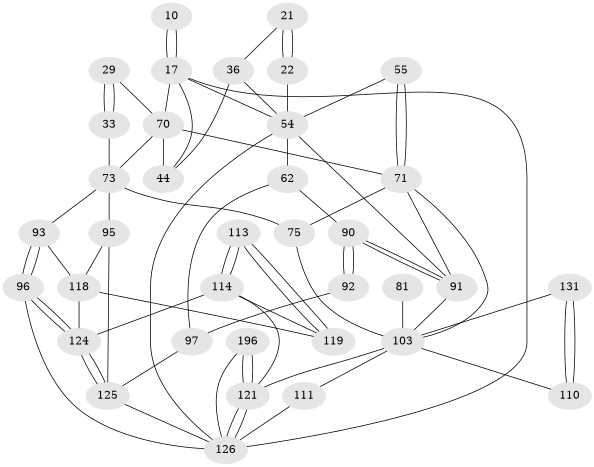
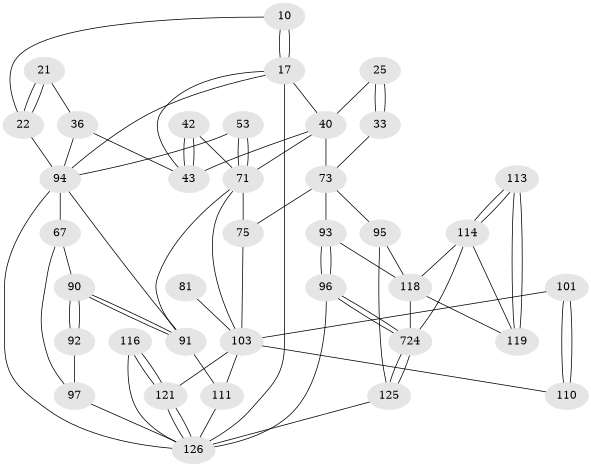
none -> (109, 26)
(109, 71) -> (380, 71)
(401, 71) -> (243, 125)
(163, 125) -> (326, 125)
none -> (189, 125)
(288, 125) -> (60, 179)
(163, 179) -> (189, 179)
(288, 179) -> (60, 233)
(570, 288) -> (567, 288)
(430, 314) -> (206, 372)
(278, 334) -> (439, 261)
(79, 342) -> (410, 342)
(248, 342) -> (130, 342)
(150, 369) -> (134, 423)
